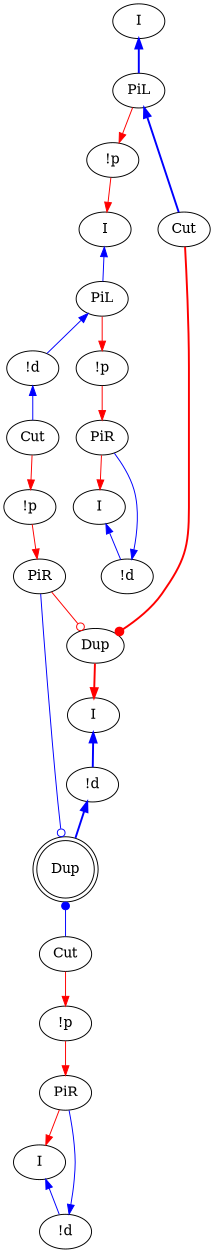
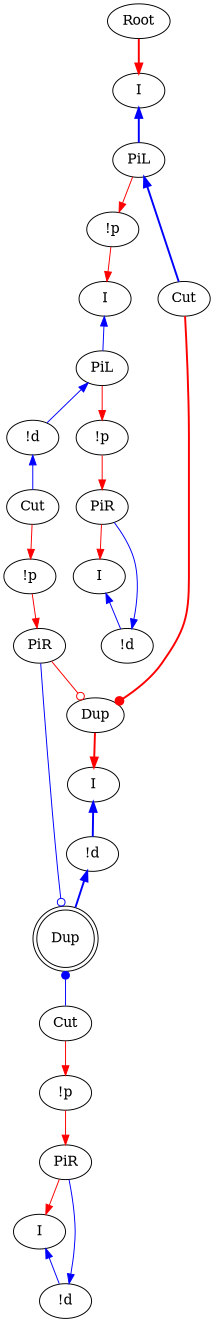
none -> (139, 21)
